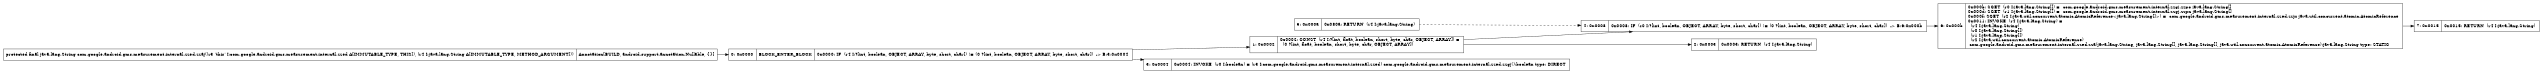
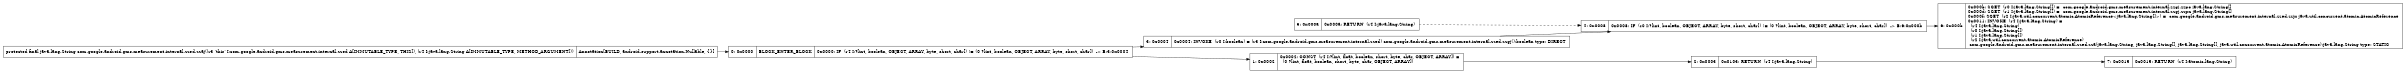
(1370, 24) -> (1370, 24)
(2407, 26) -> (1959, 62)
(2491, 26) -> (2184, 62)
(1547, 36) -> (1554, 34)
(1768, 44) -> (1768, 62)
